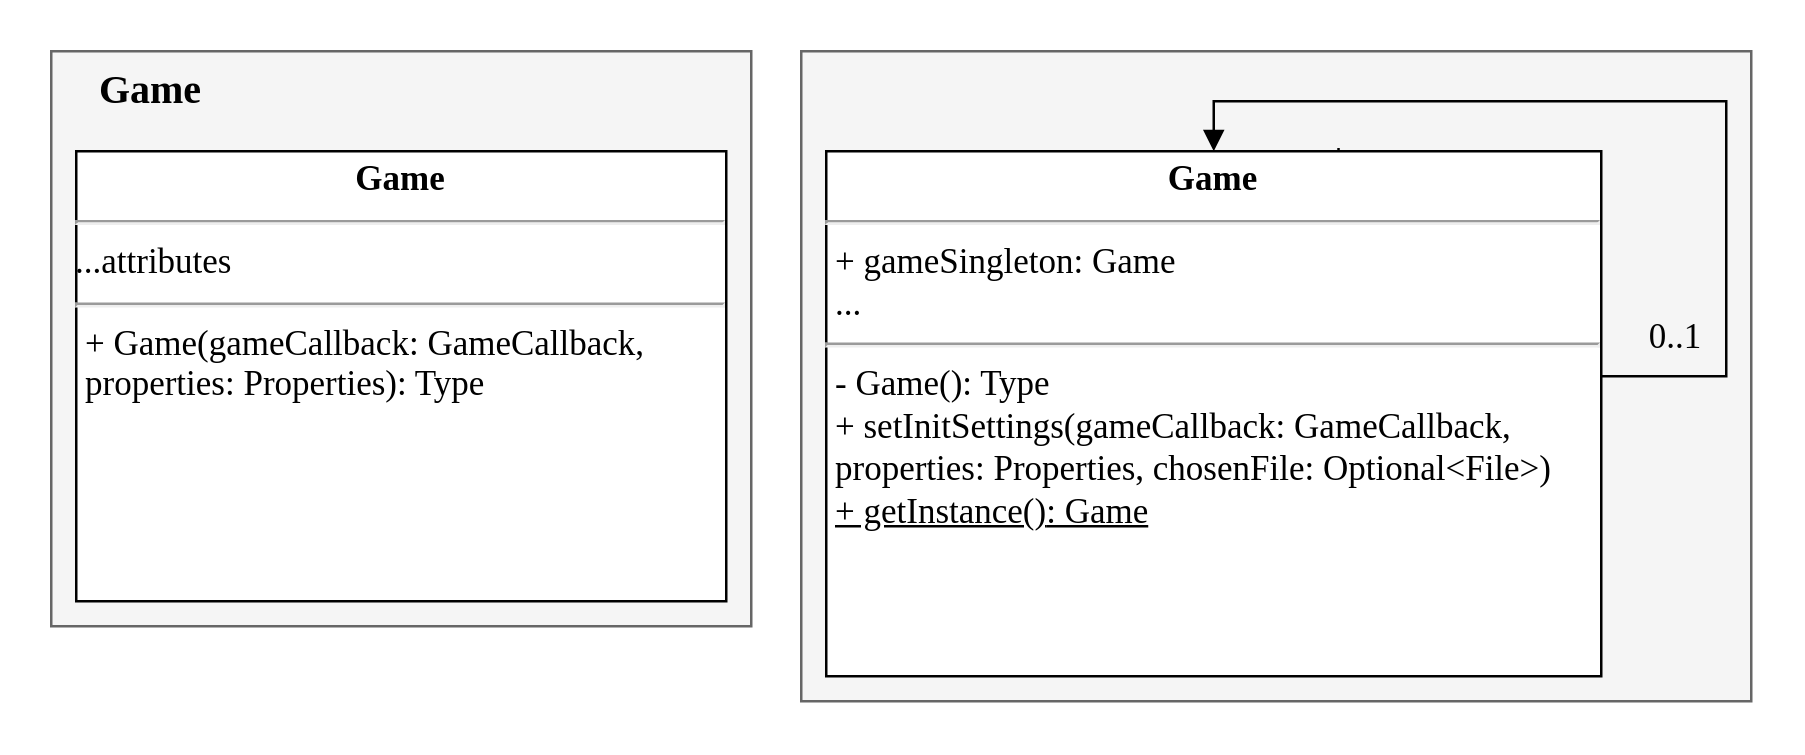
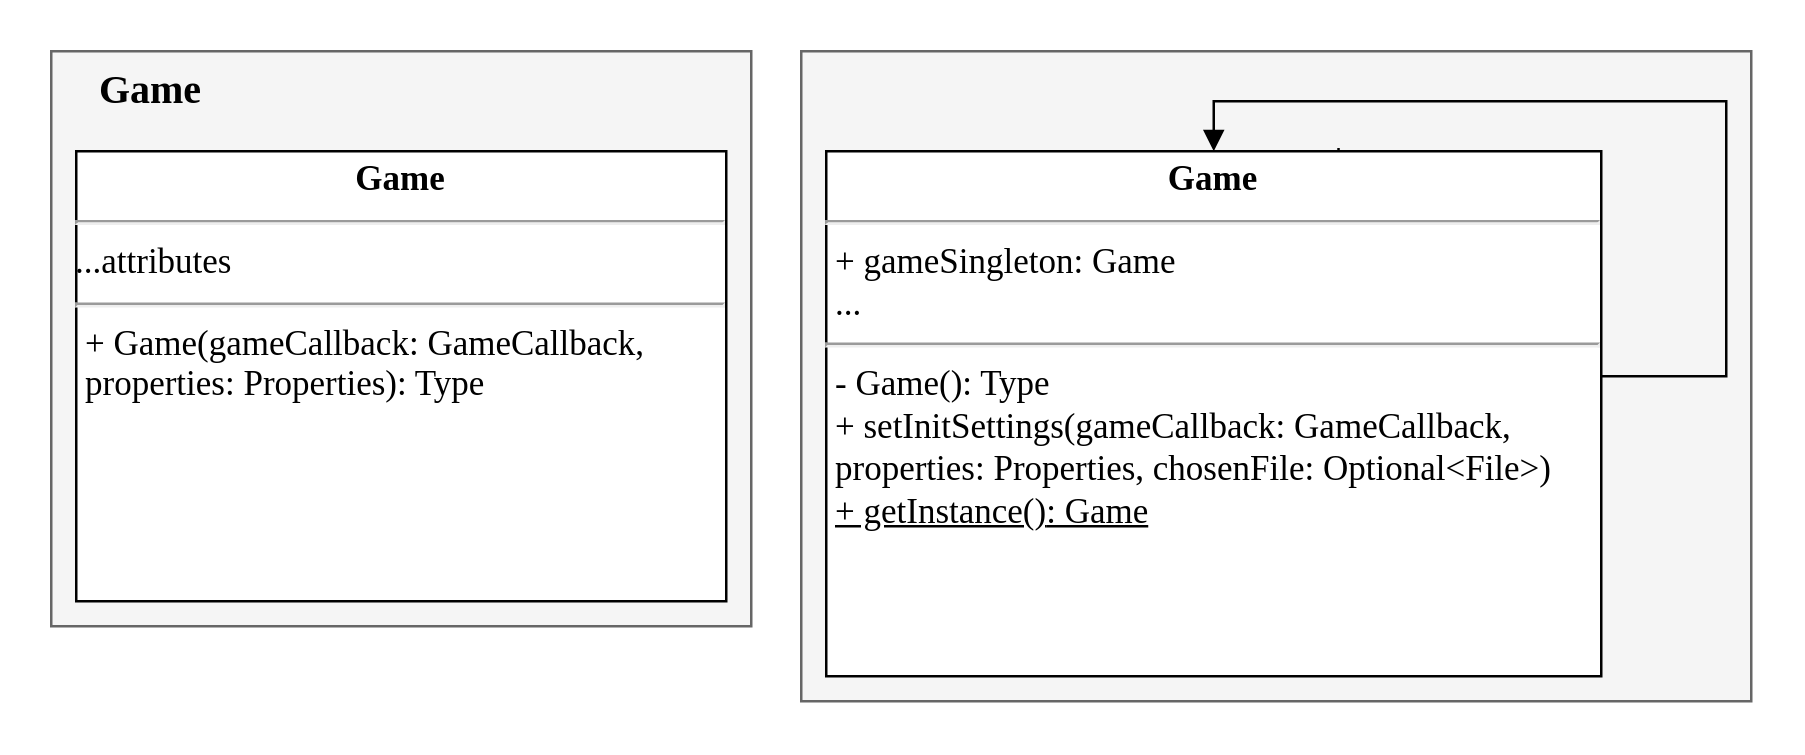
(1676, 339) -> none
